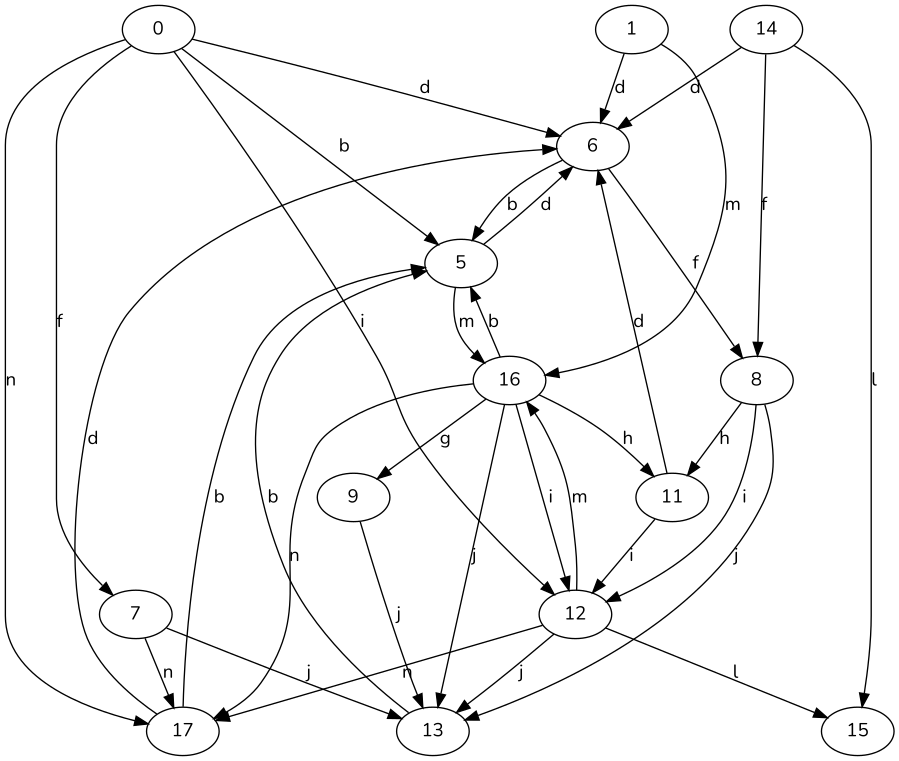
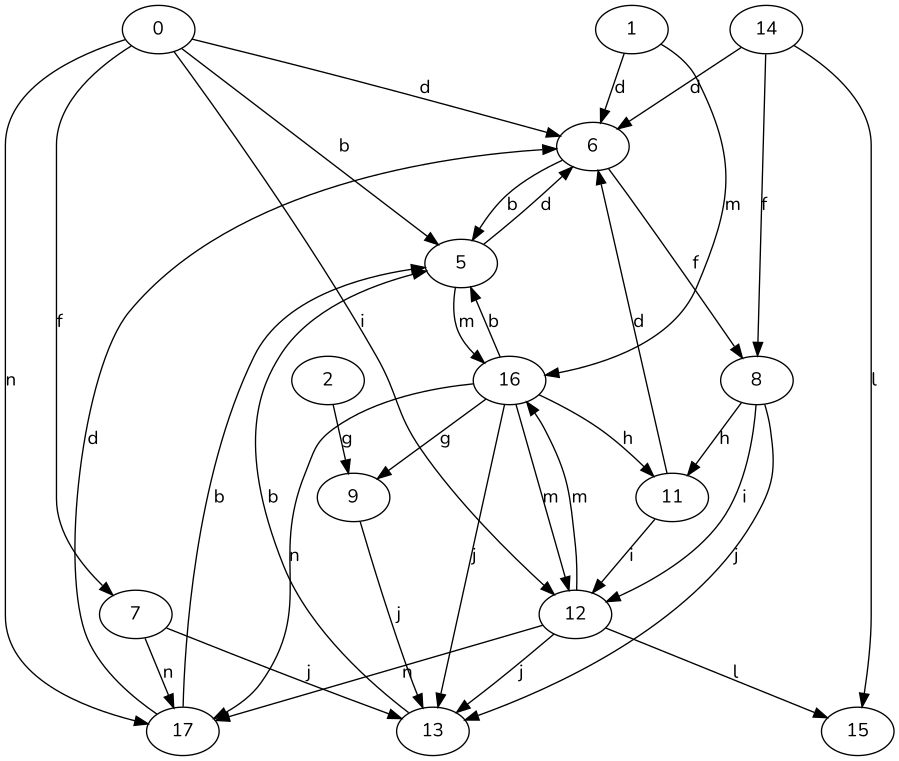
none -> (328, 380)
(551, 497) -> (551, 497)
